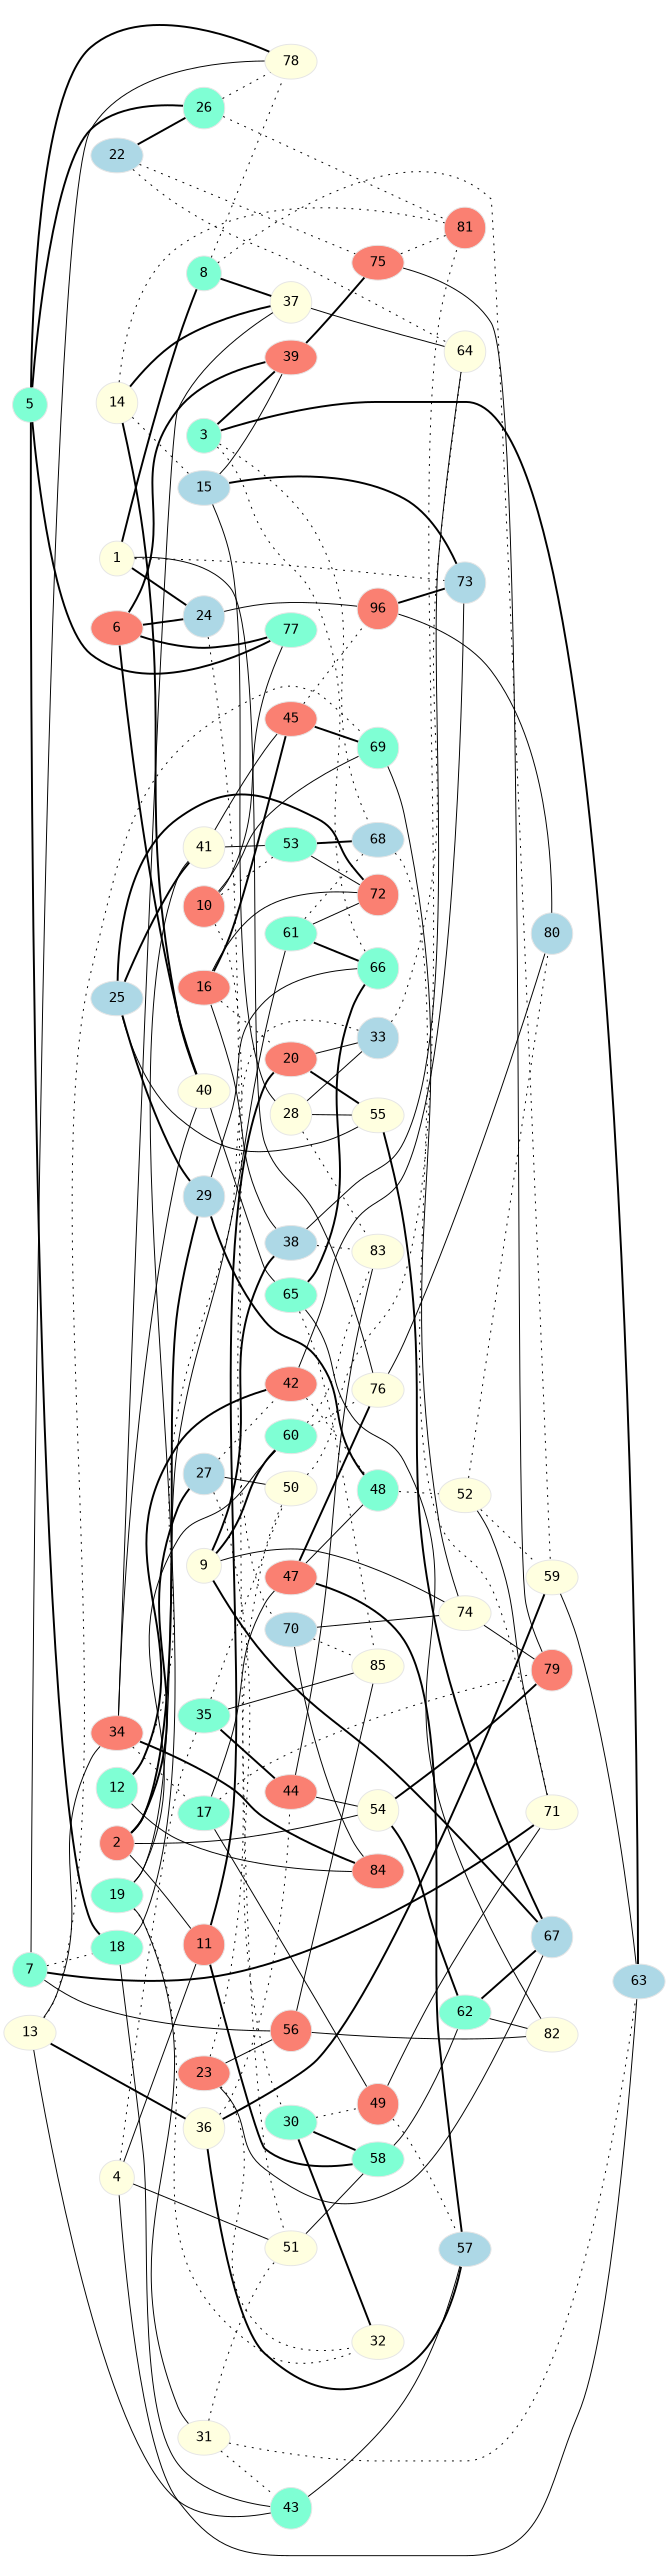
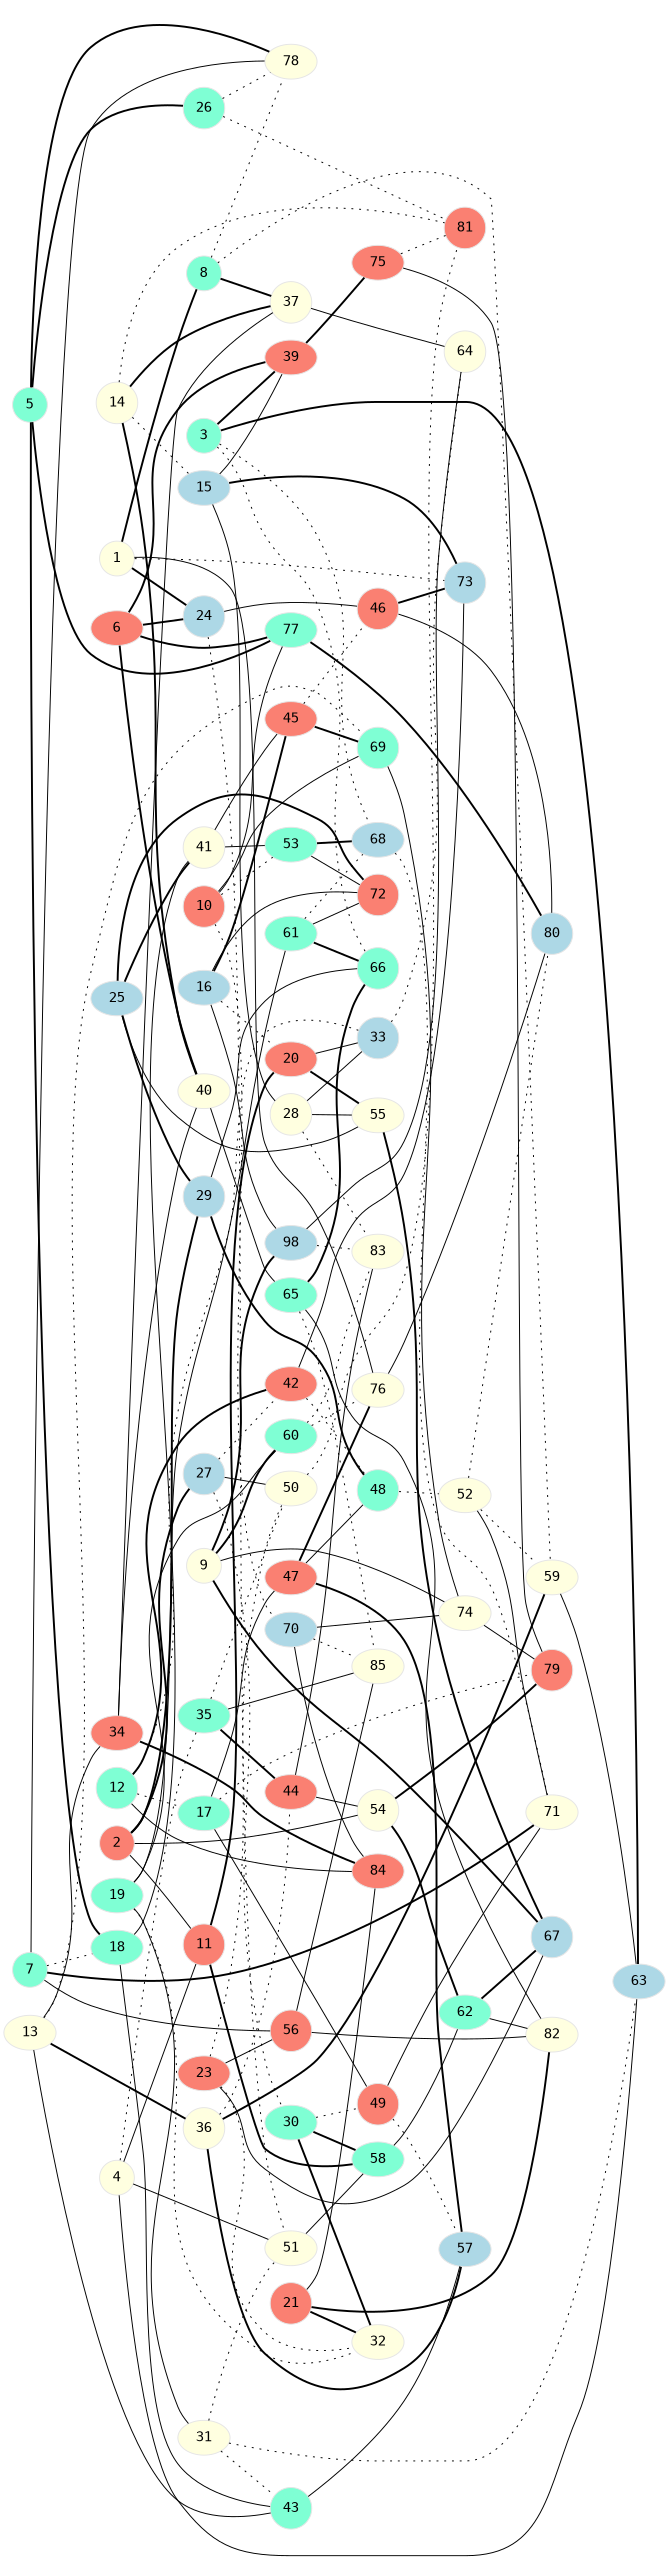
(117, 155) -> none
(378, 609) -> (378, 609)
none -> (448, 772)
(204, 988) -> (204, 988)
(291, 1243) -> (291, 1243)
(151, 1764) -> (159, 1800)
none -> (291, 2303)
